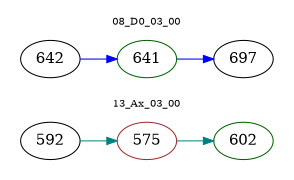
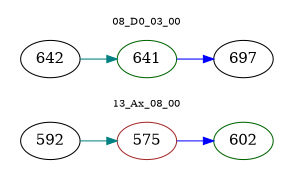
(93, 59) -> (93, 59)
(147, 104) -> (147, 104)
(190, 141) -> (190, 141)
